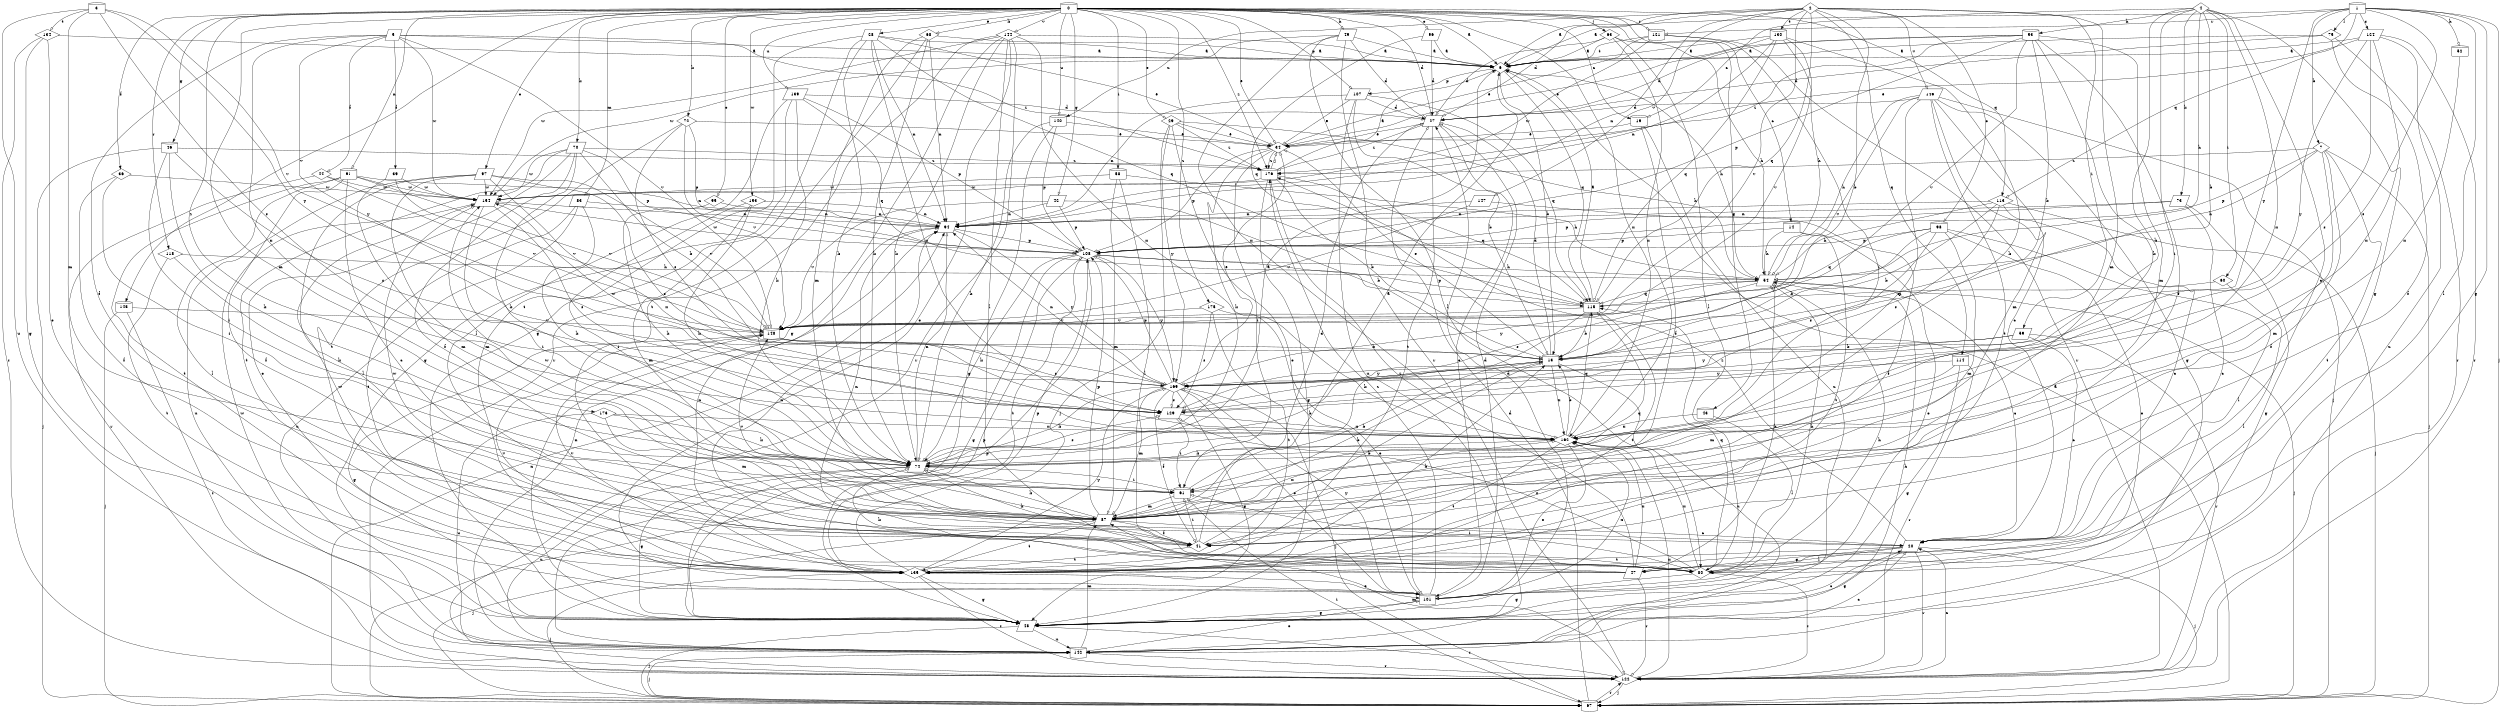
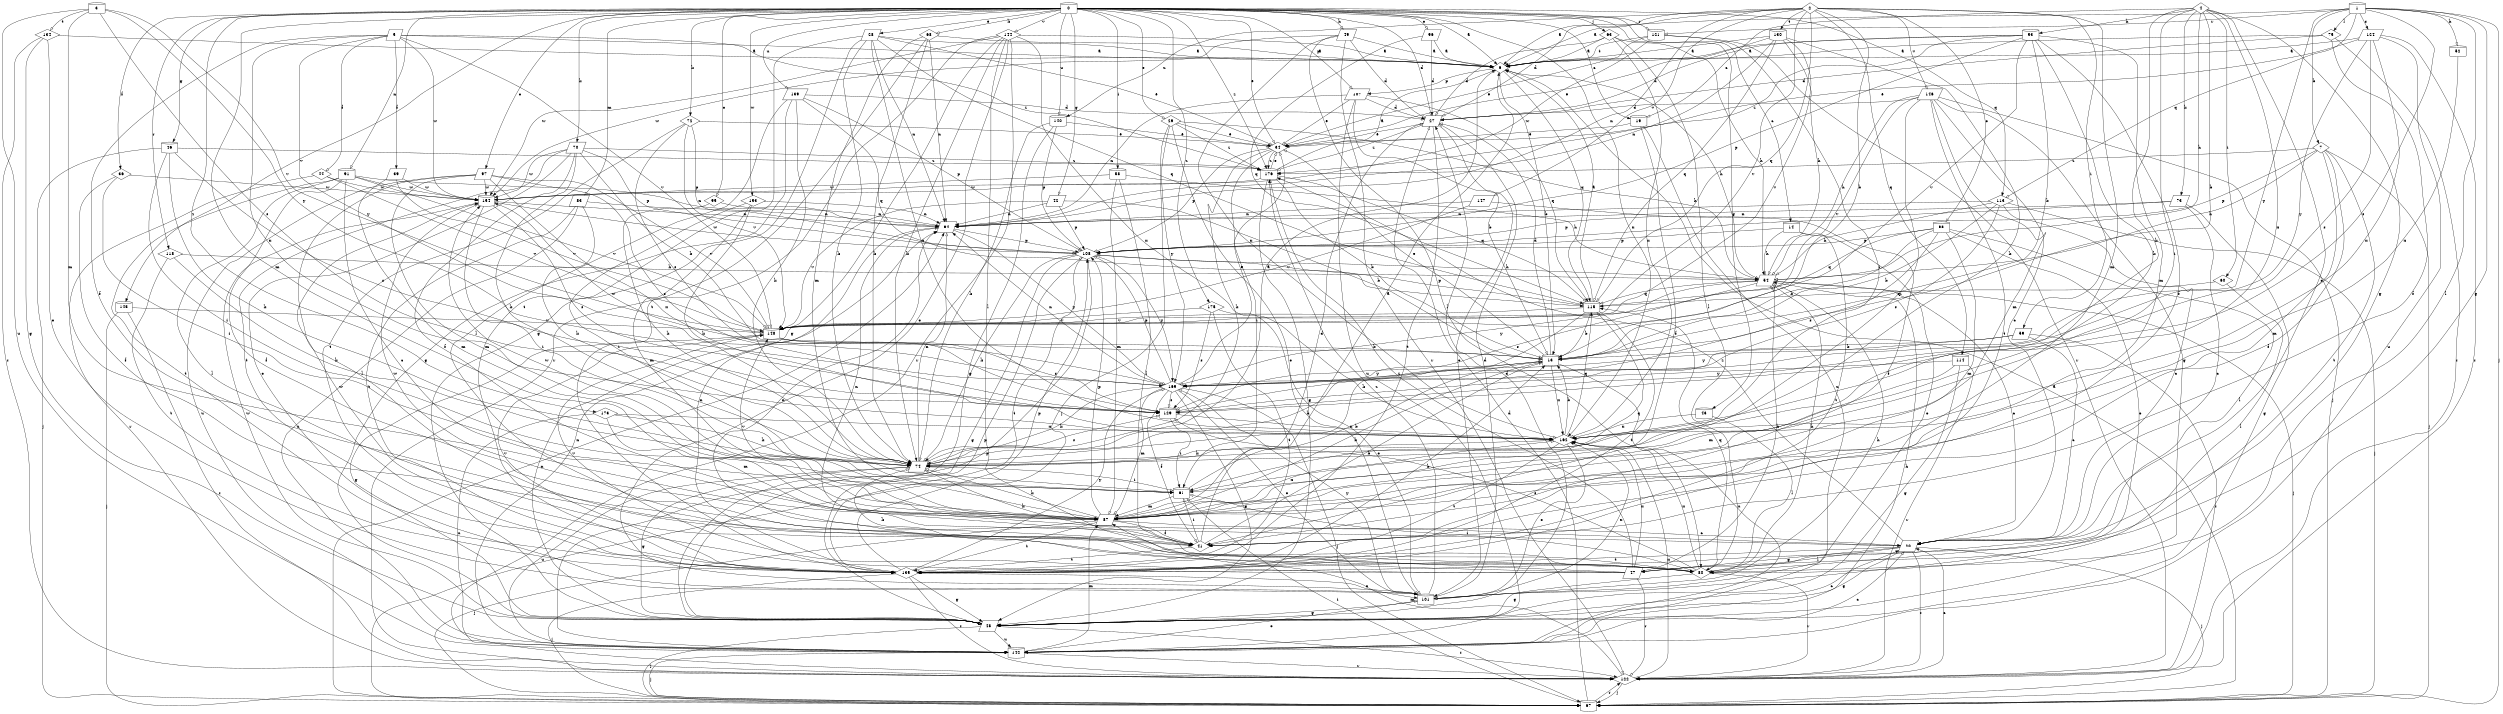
(1275, 161) -> (1276, 161)
(486, 201) -> (486, 201)
(1171, 413) -> (1168, 413)
